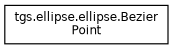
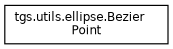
(86, 25) -> (86, 25)
